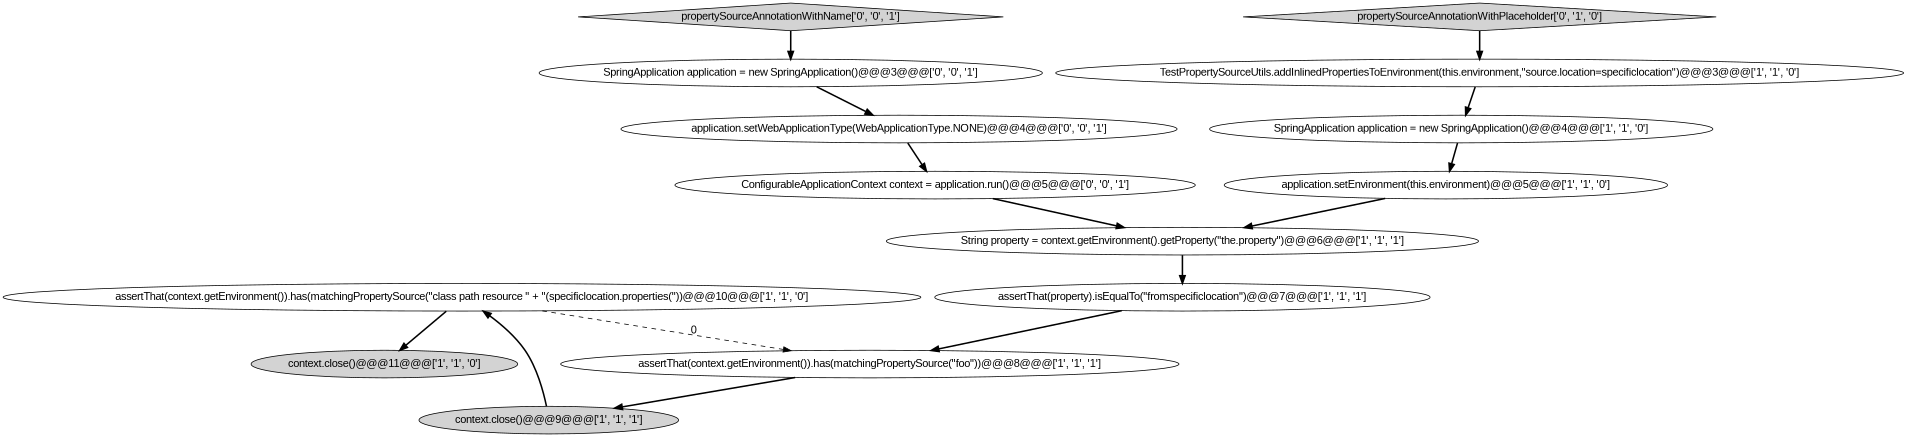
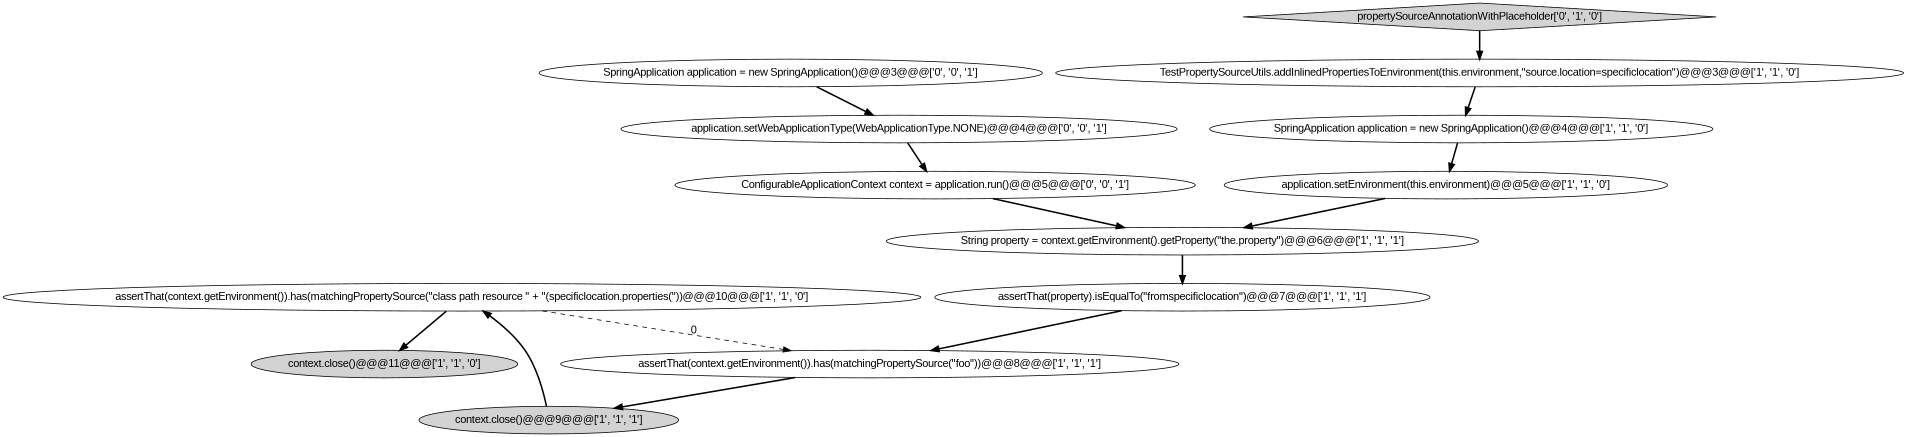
(791, 17) -> none
